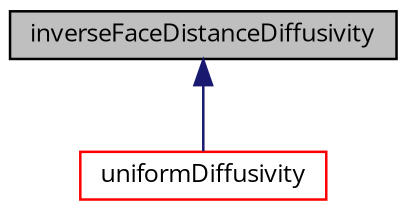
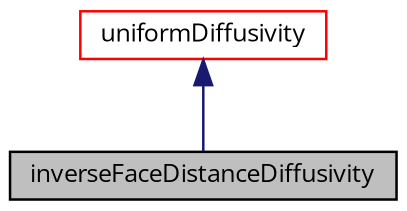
(203, 119) -> (203, 119)
